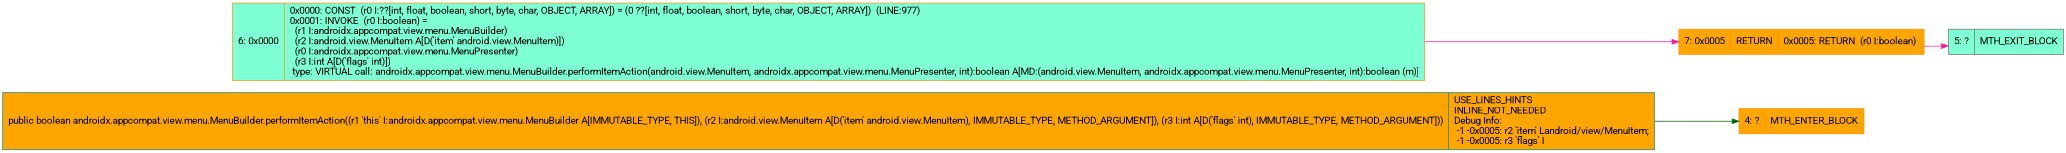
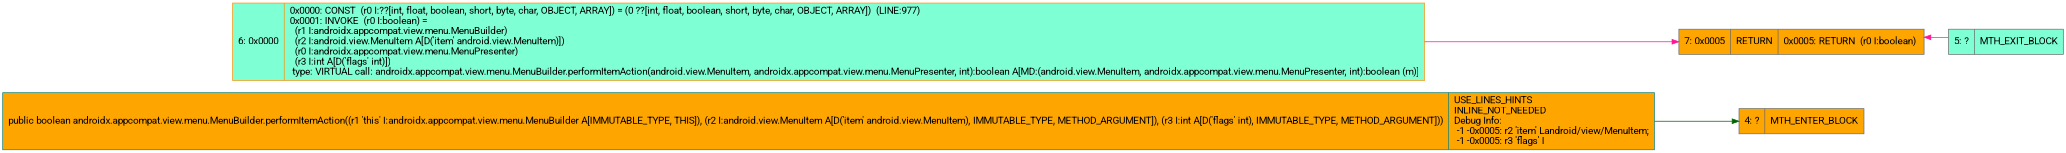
(1801, 42) -> (1801, 42)
(1933, 46) -> (1940, 37)
(1801, 121) -> (1801, 121)
